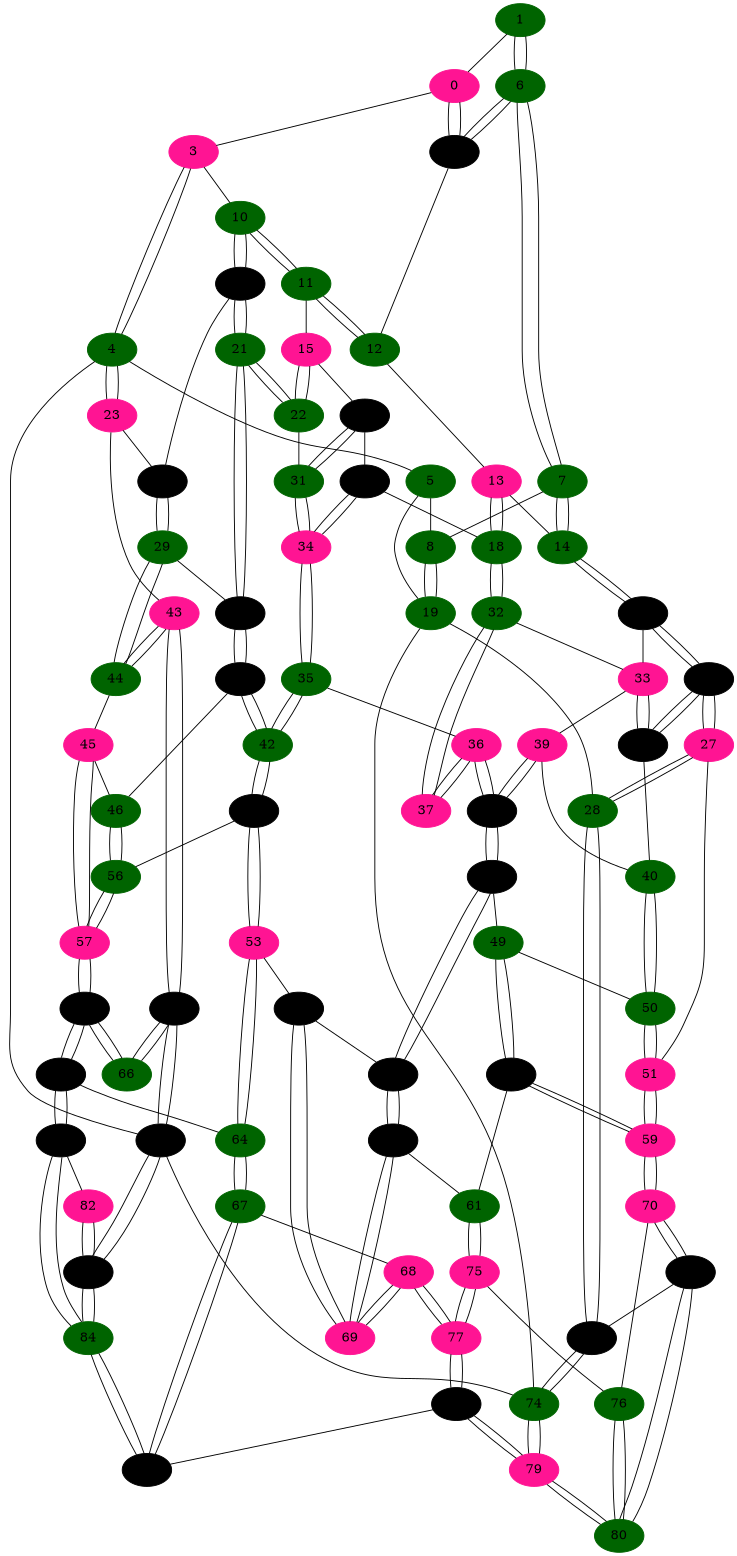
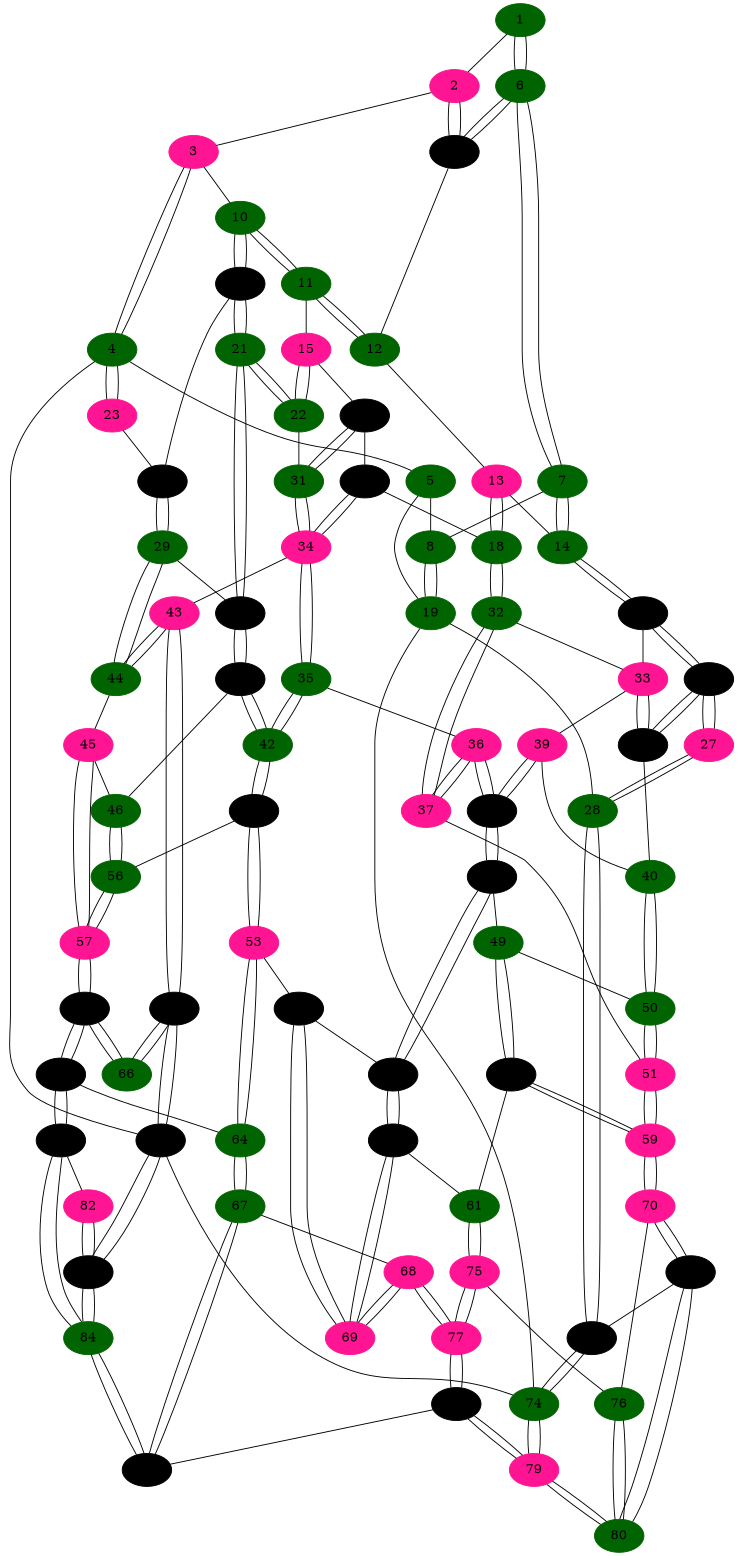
(454, 86) -> (454, 86)
(117, 522) -> (252, 575)
(704, 915) -> (568, 917)
